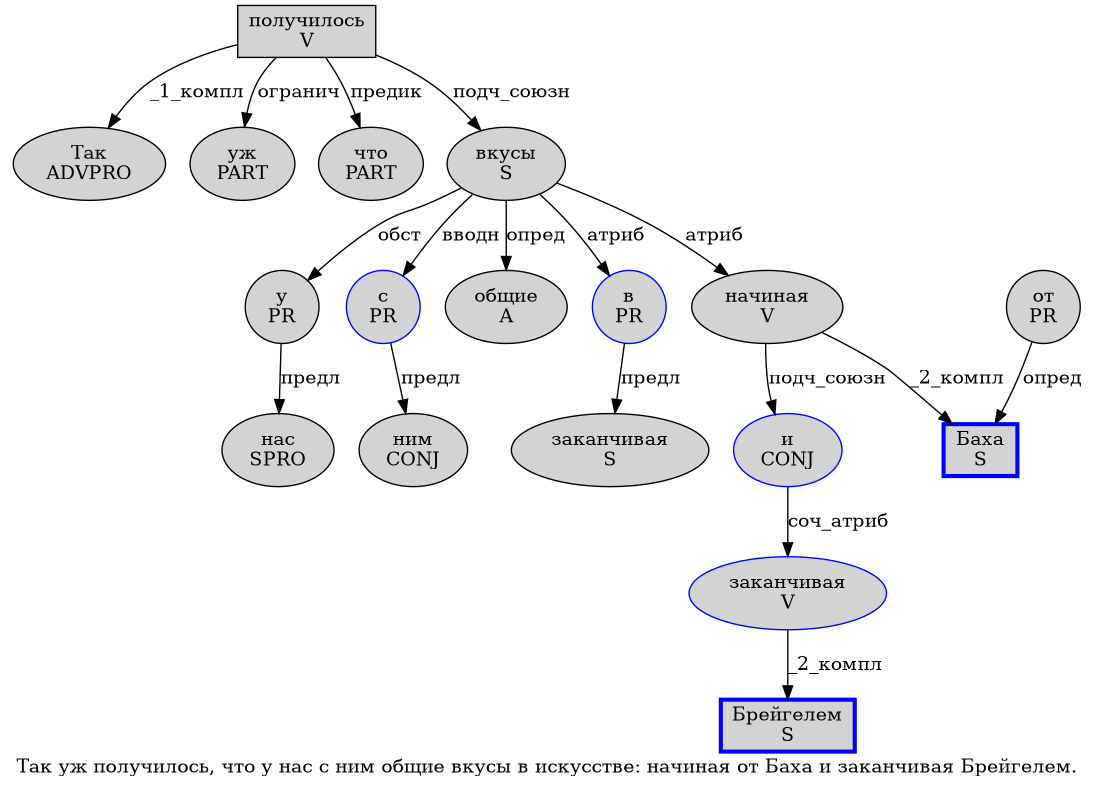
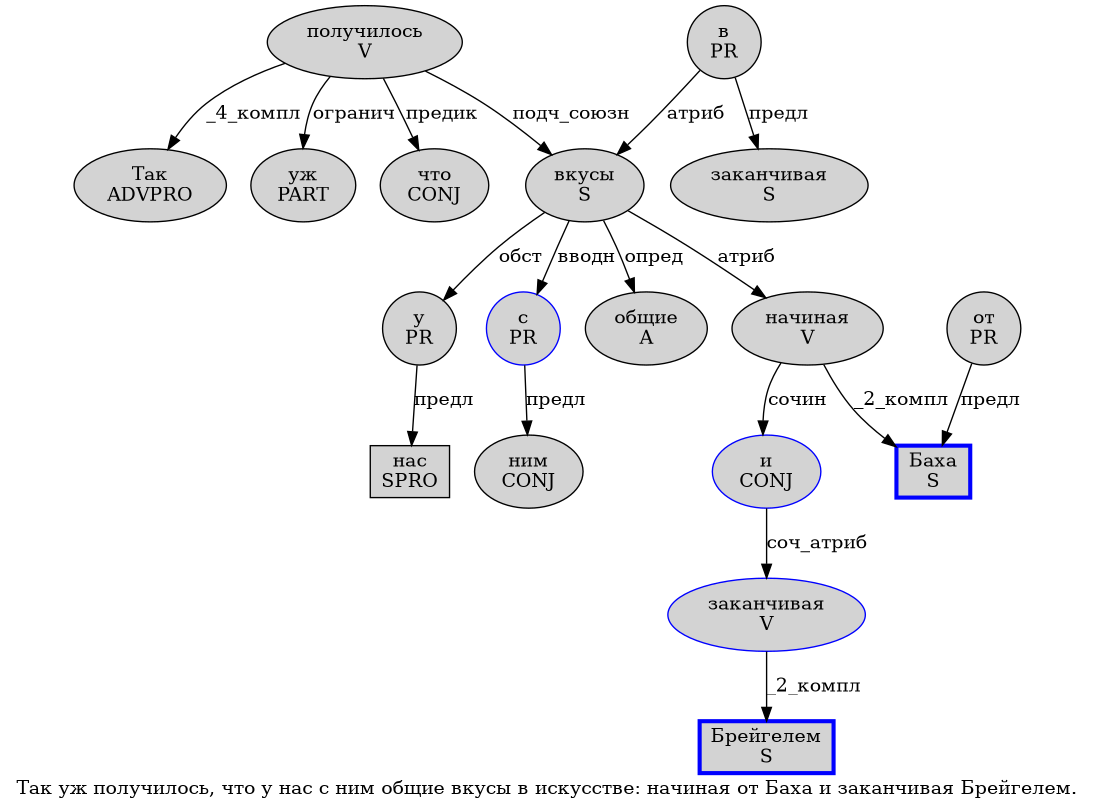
(307, 31) -> (365, 42)
(197, 92) -> (254, 114)
(371, 164) -> (435, 185)
(573, 228) -> (665, 108)
(629, 307) -> (724, 42)
(827, 379) -> (797, 400)
(1052, 379) -> (991, 400)
(278, 450) -> (410, 472)
